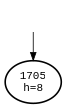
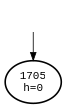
(33, 82) -> (33, 82)
